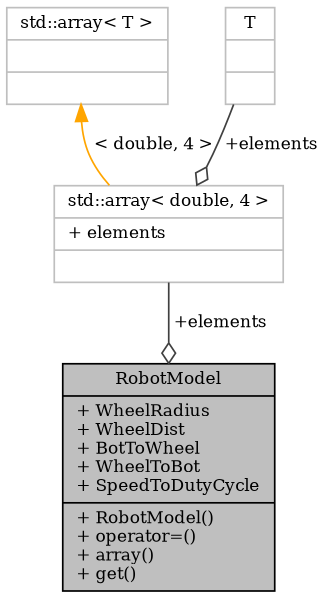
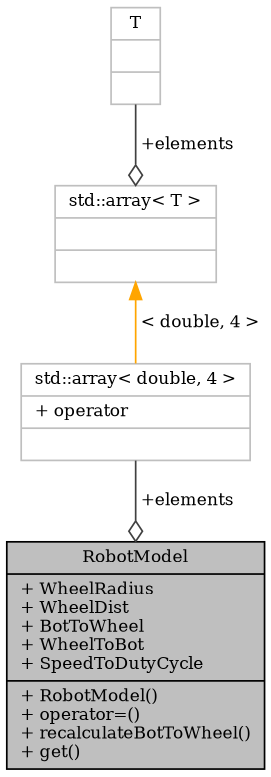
(221, 136) -> (136, 134)
(117, 233) -> (81, 411)
(115, 555) -> (136, 733)
